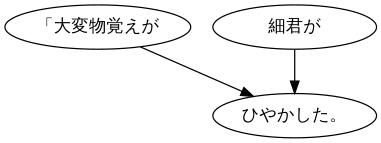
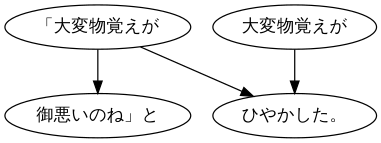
(295, 27) -> (295, 27)
none -> (98, 116)
